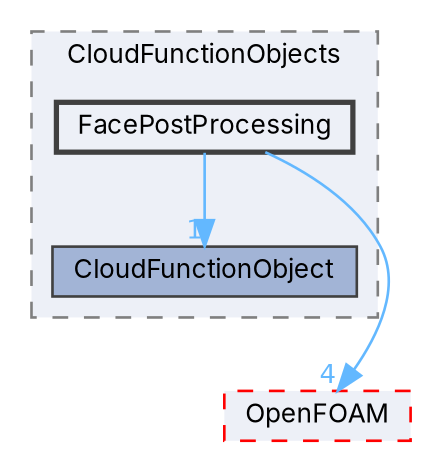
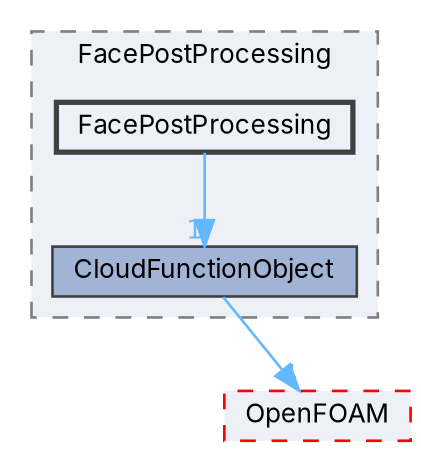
(205, 56) -> (205, 56)
(358, 216) -> (253, 333)
